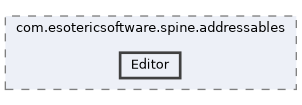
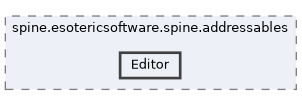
(151, 29) -> (151, 29)
